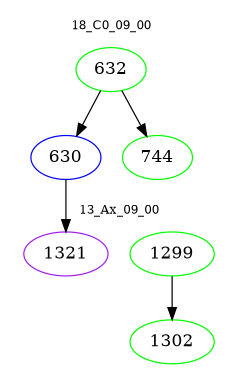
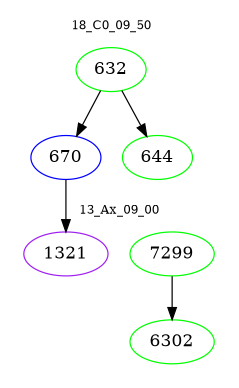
(112, 26) -> (112, 26)
(66, 157) -> (66, 157)
(157, 157) -> (157, 157)
(172, 254) -> (172, 254)
(172, 342) -> (172, 342)
